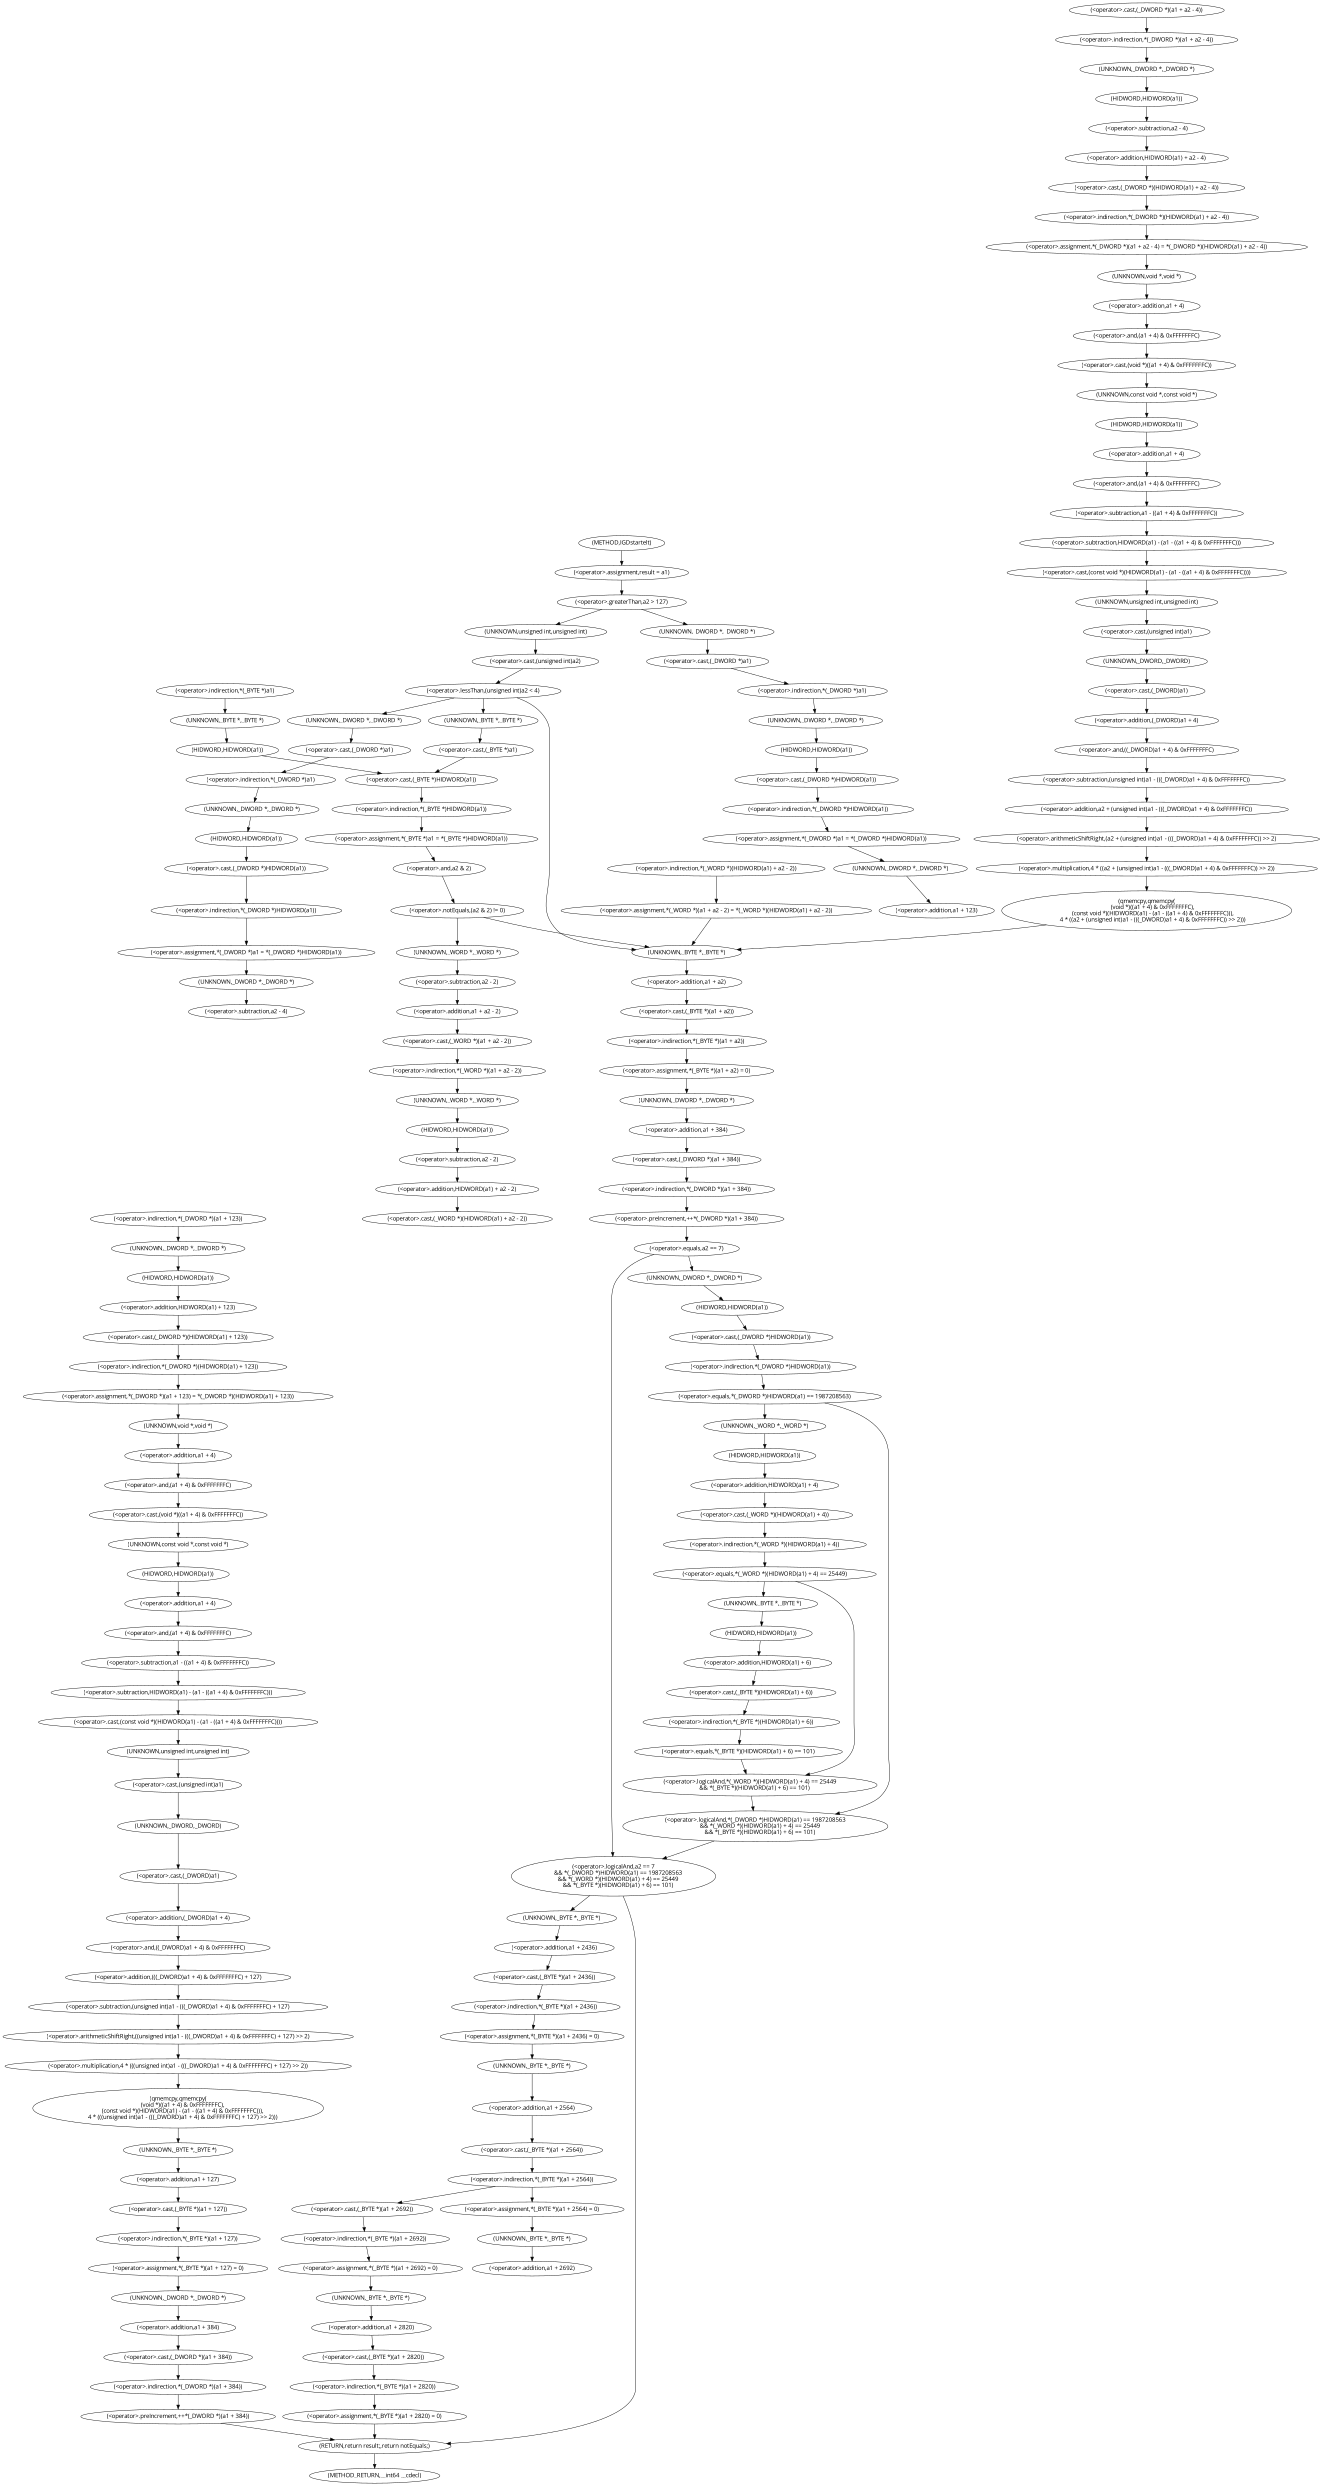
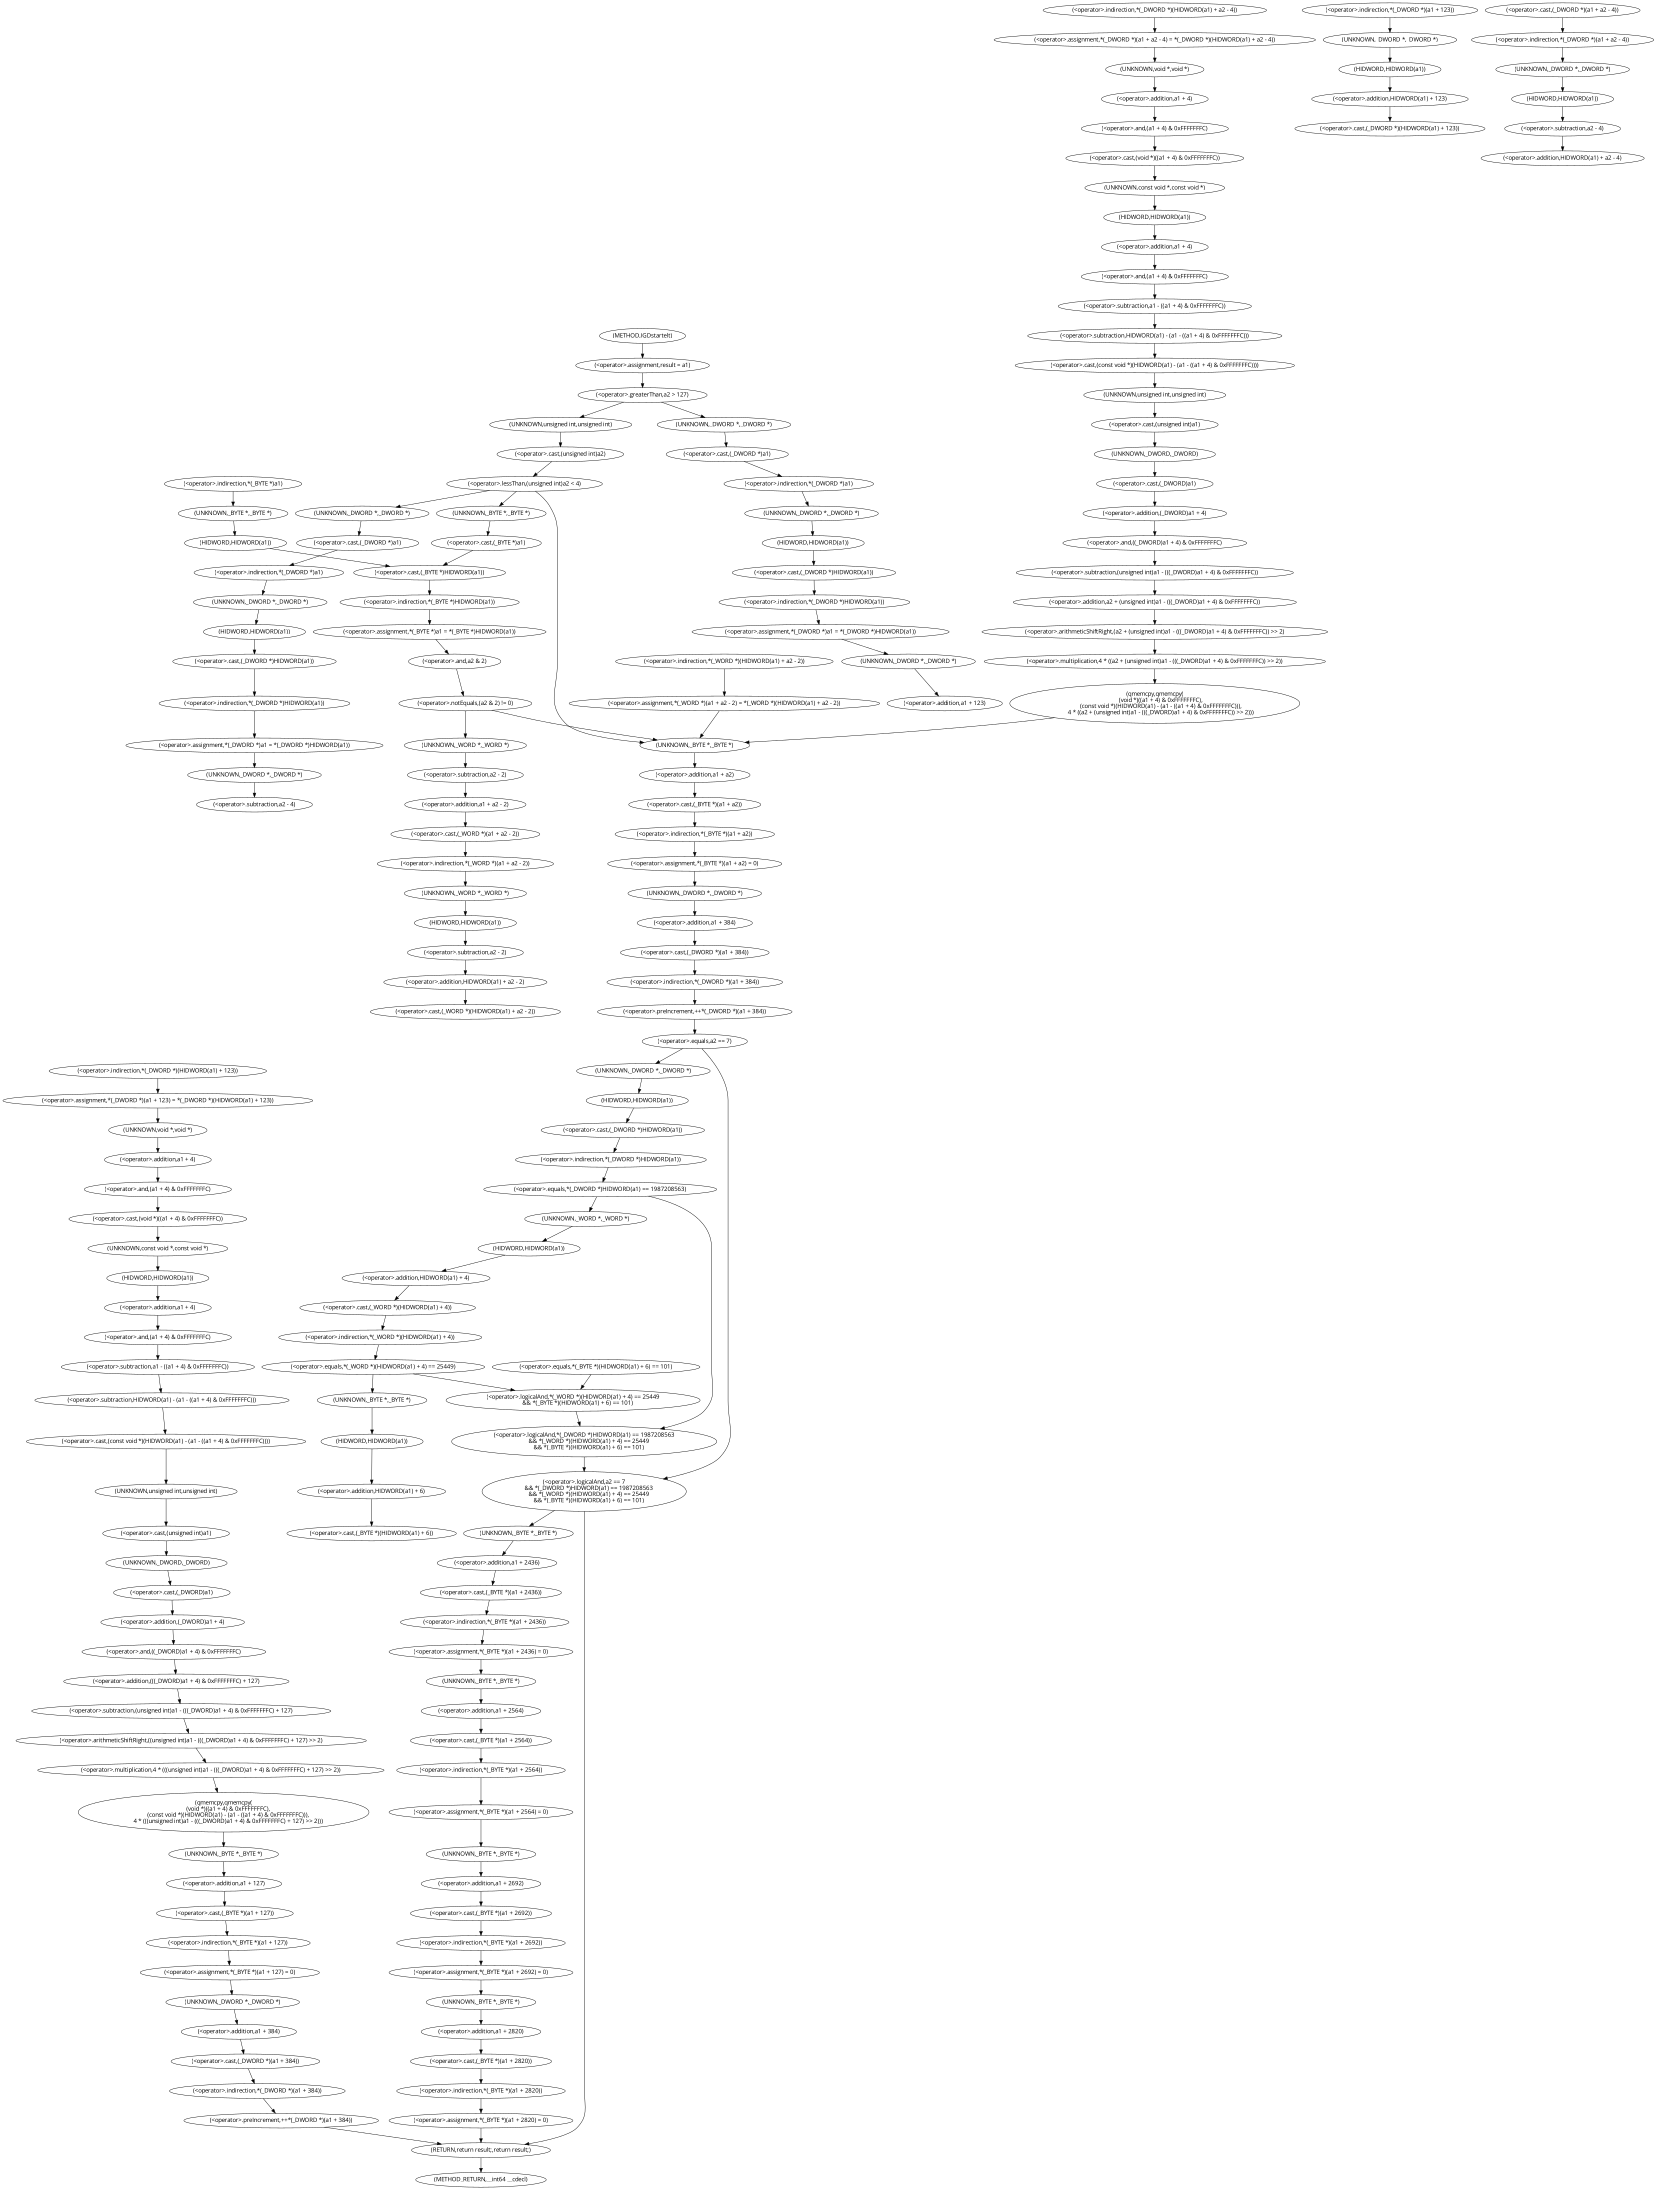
(1147, 188) -> none
(178, 1350) -> none
(741, 1722) -> none
(449, 2194) -> (481, 1897)
(375, 2446) -> (481, 2150)
